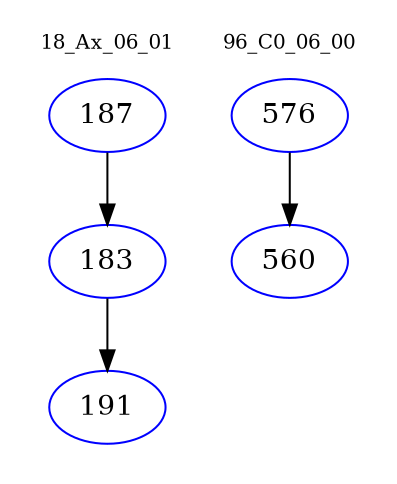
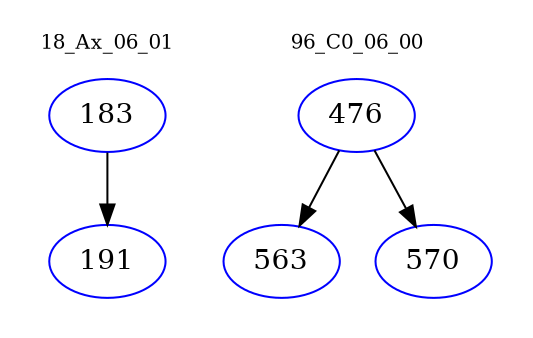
(107, 116) -> none
(290, 116) -> (357, 116)
none -> (282, 261)
(290, 261) -> (434, 261)
